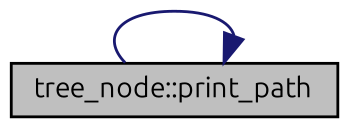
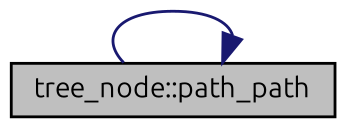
(175, 90) -> (173, 90)
